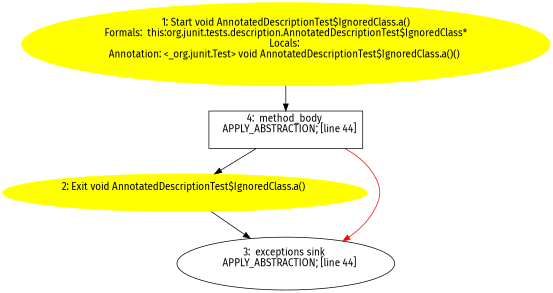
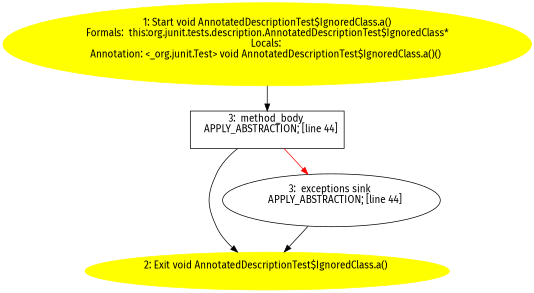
(286, 130) -> (267, 130)
(228, 223) -> (299, 236)
